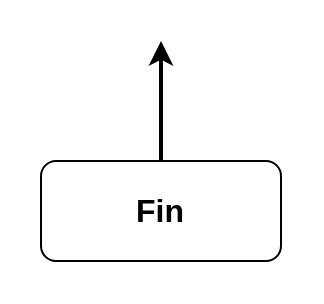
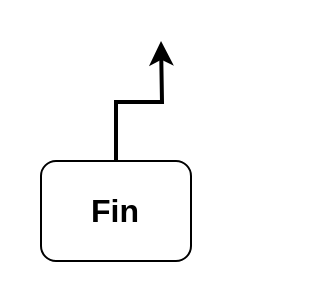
(161, 211) -> (116, 211)
